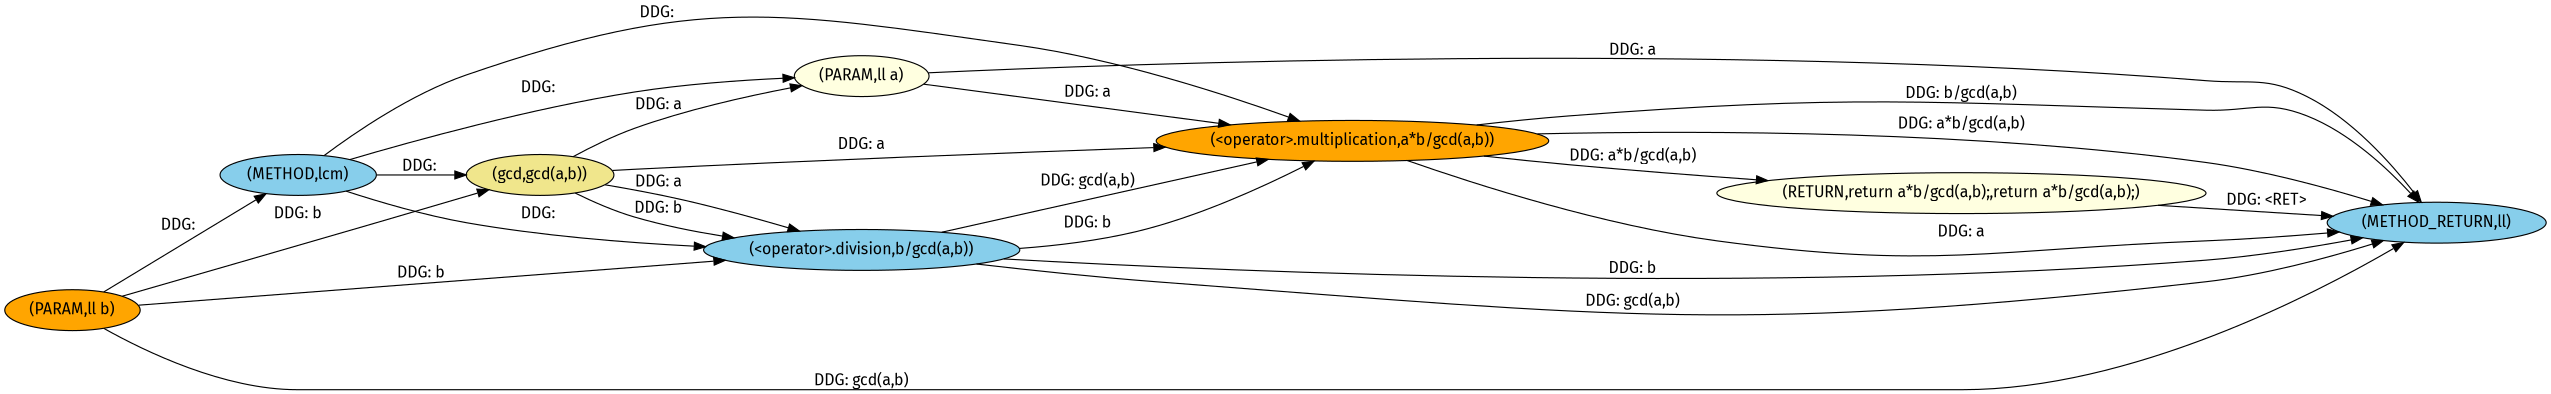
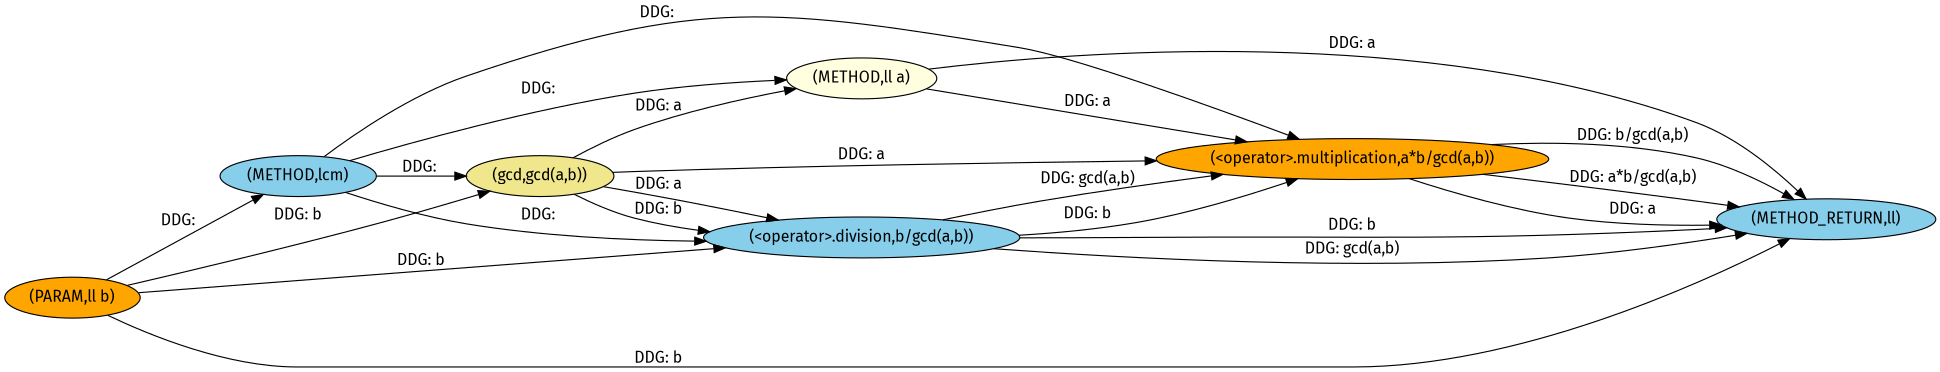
(862, 76) -> (862, 78)
(1961, 193) -> none
(862, 381) -> (659, 358)
